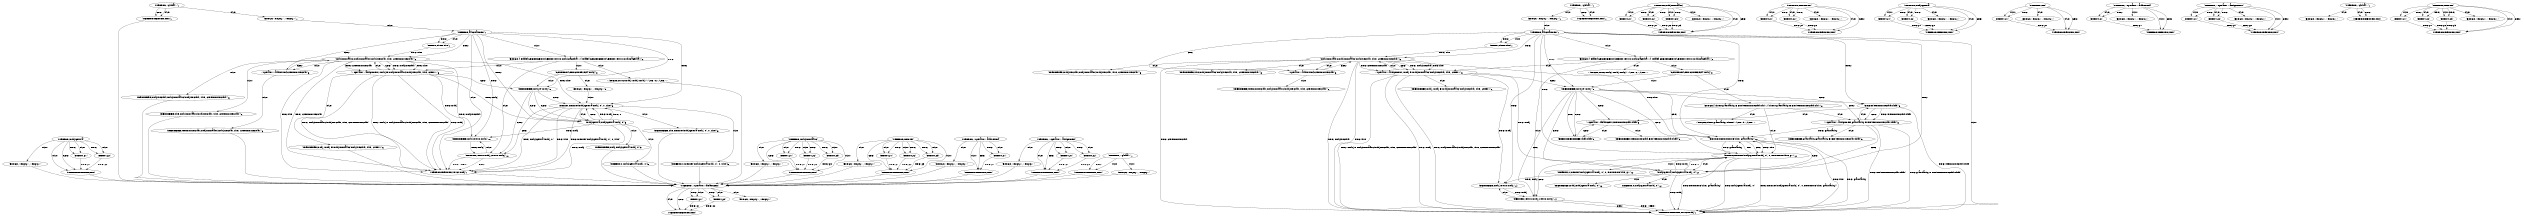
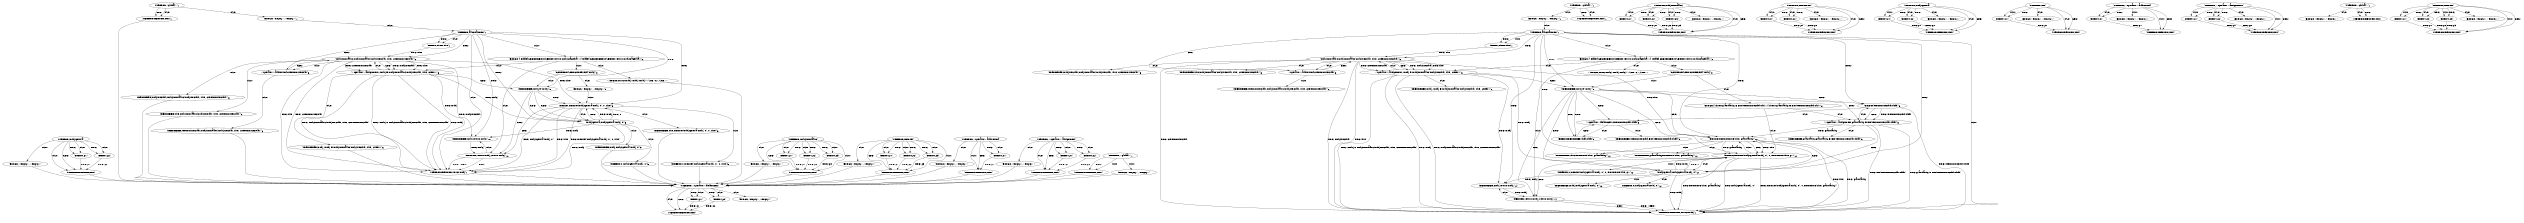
(1726, 122) -> none
(1749, 147) -> (1749, 147)
none -> (1583, 156)
none -> (1666, 156)
